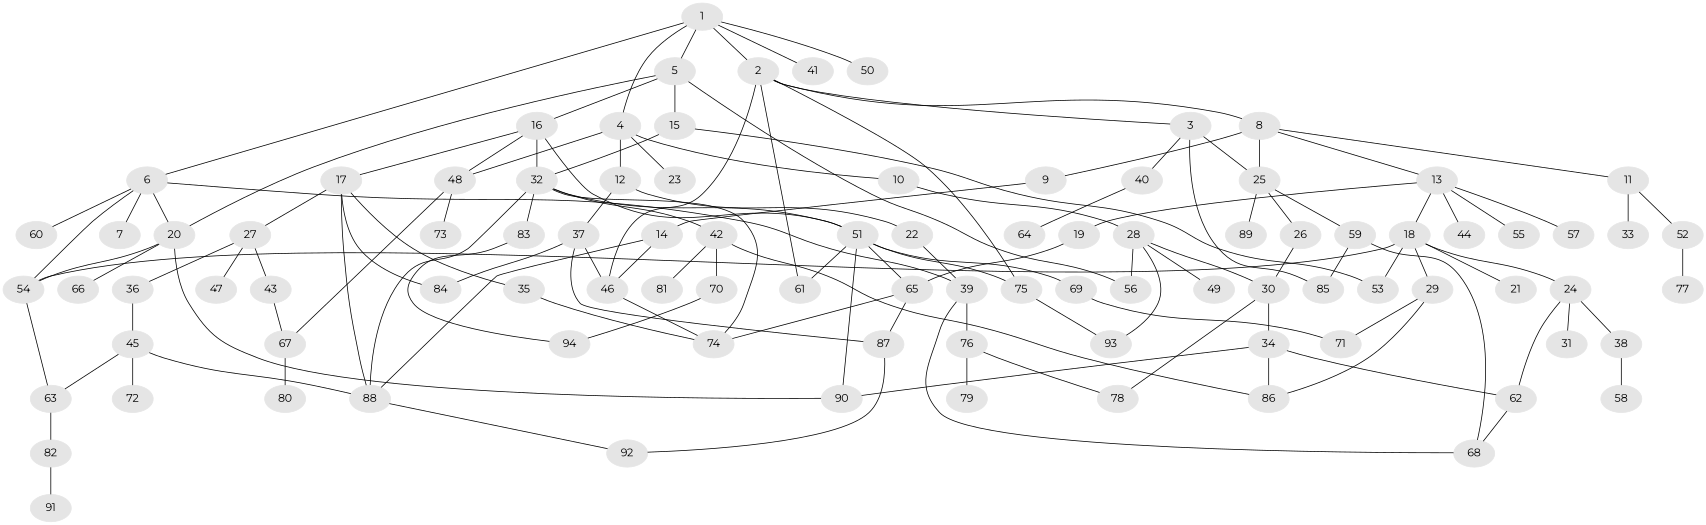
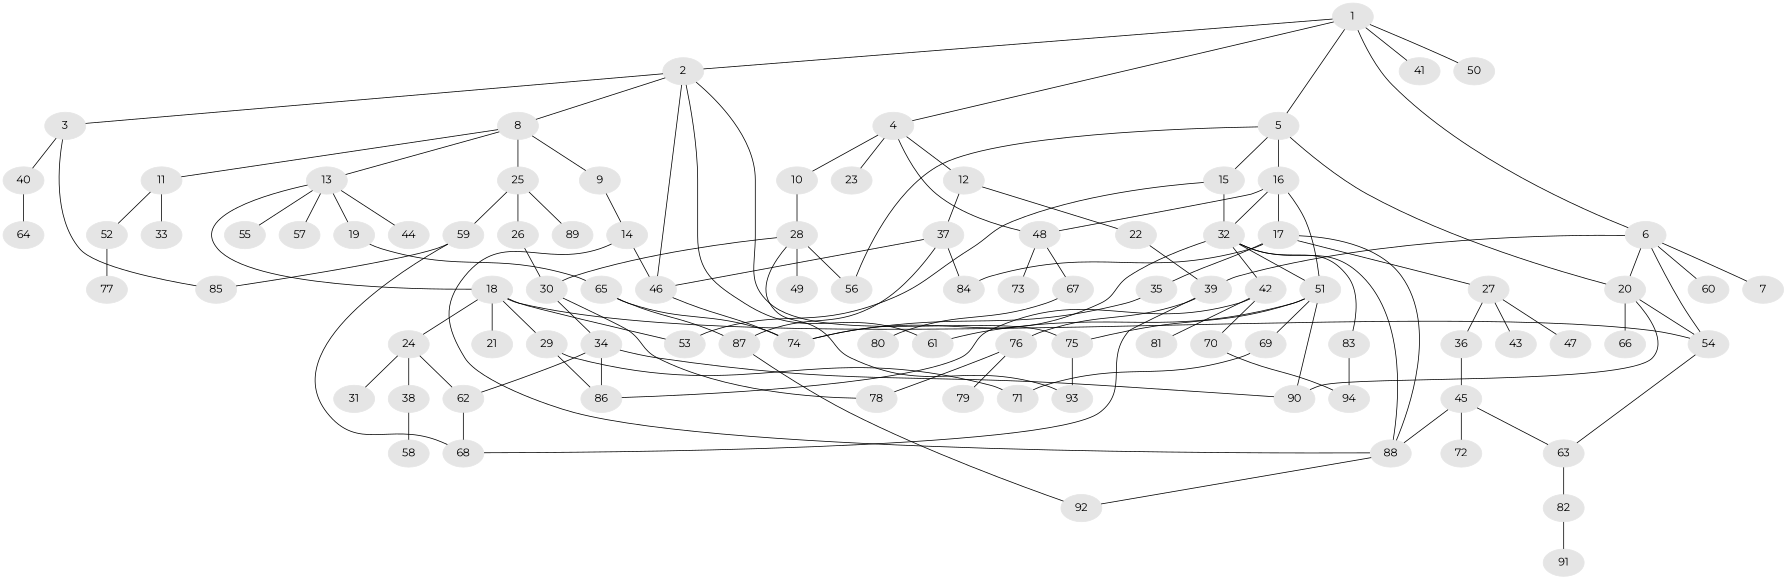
(1225, 153) -> none
(877, 254) -> none
(278, 317) -> none
